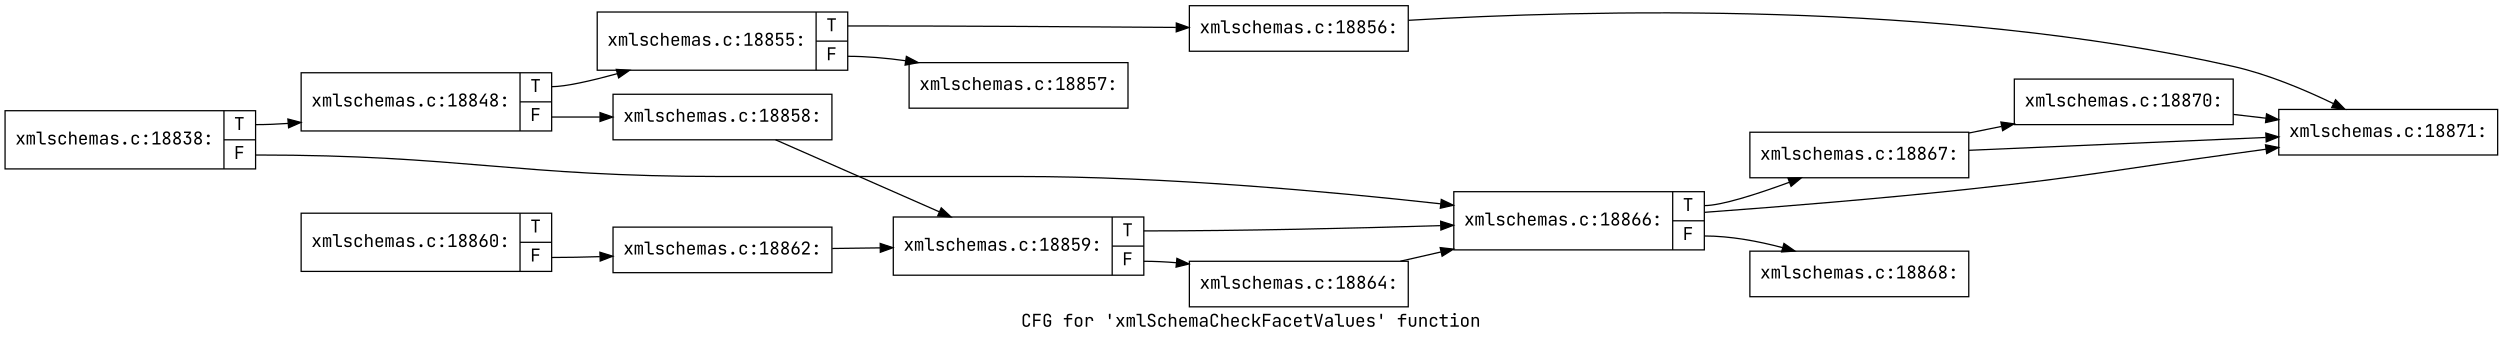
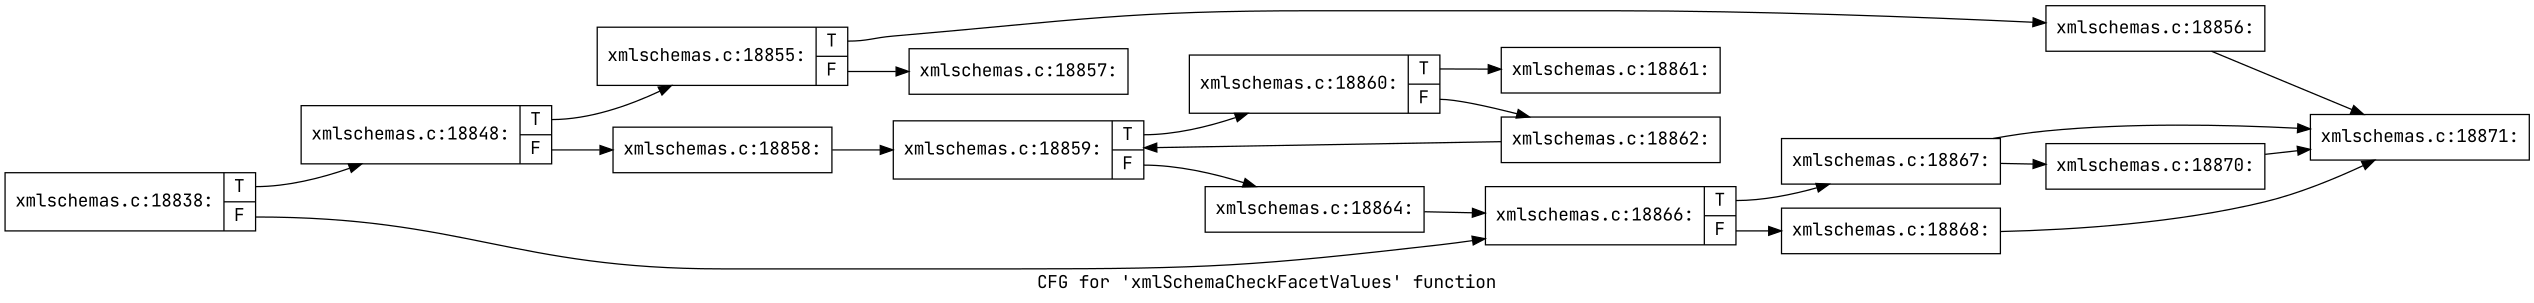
none -> (1611, 70)
(1986, 187) -> (2185, 217)
(1292, 229) -> (1190, 130)
